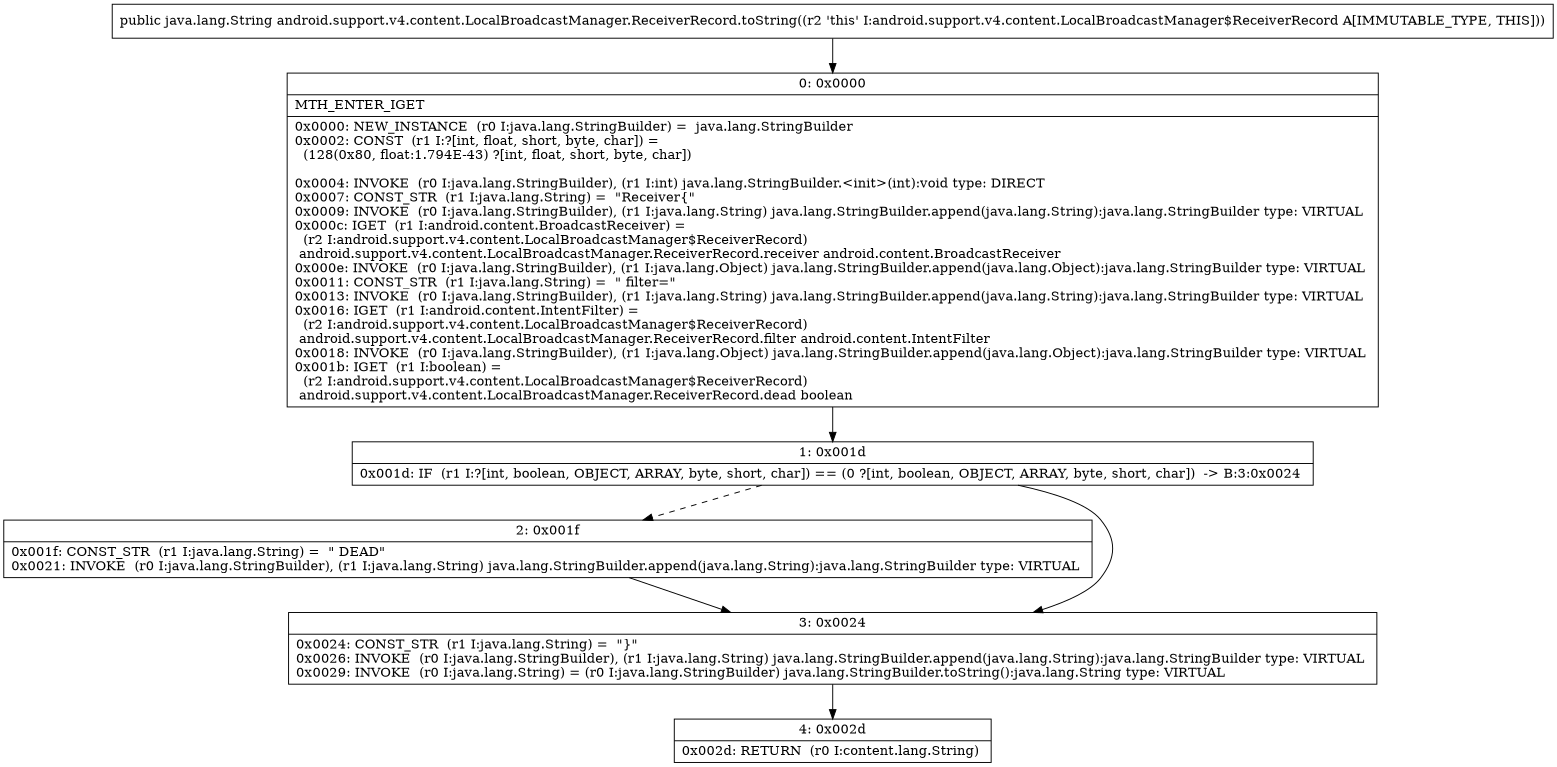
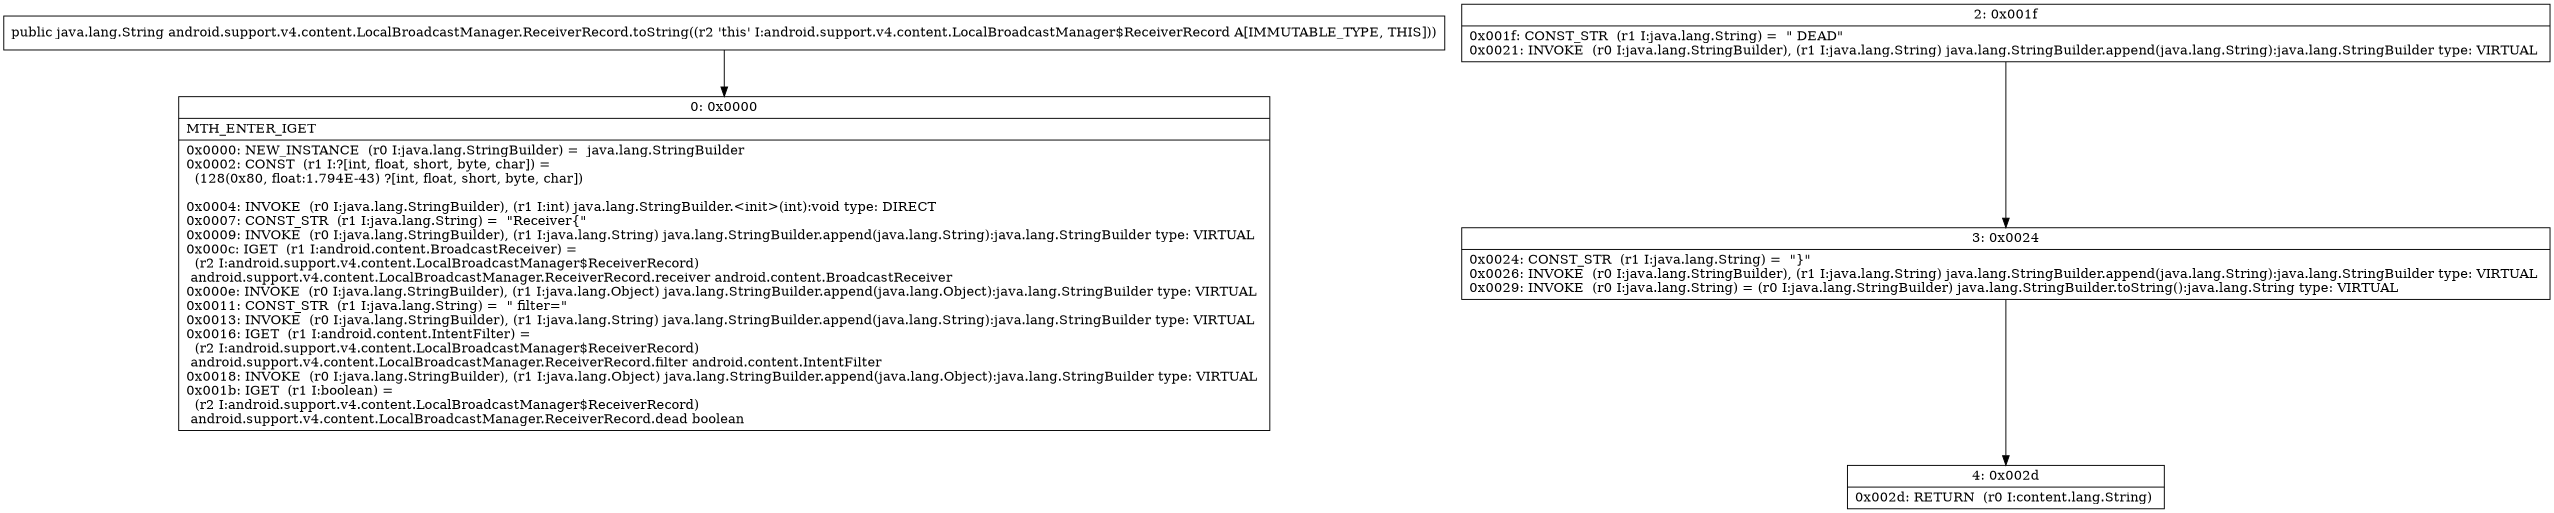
(833, 464) -> none
